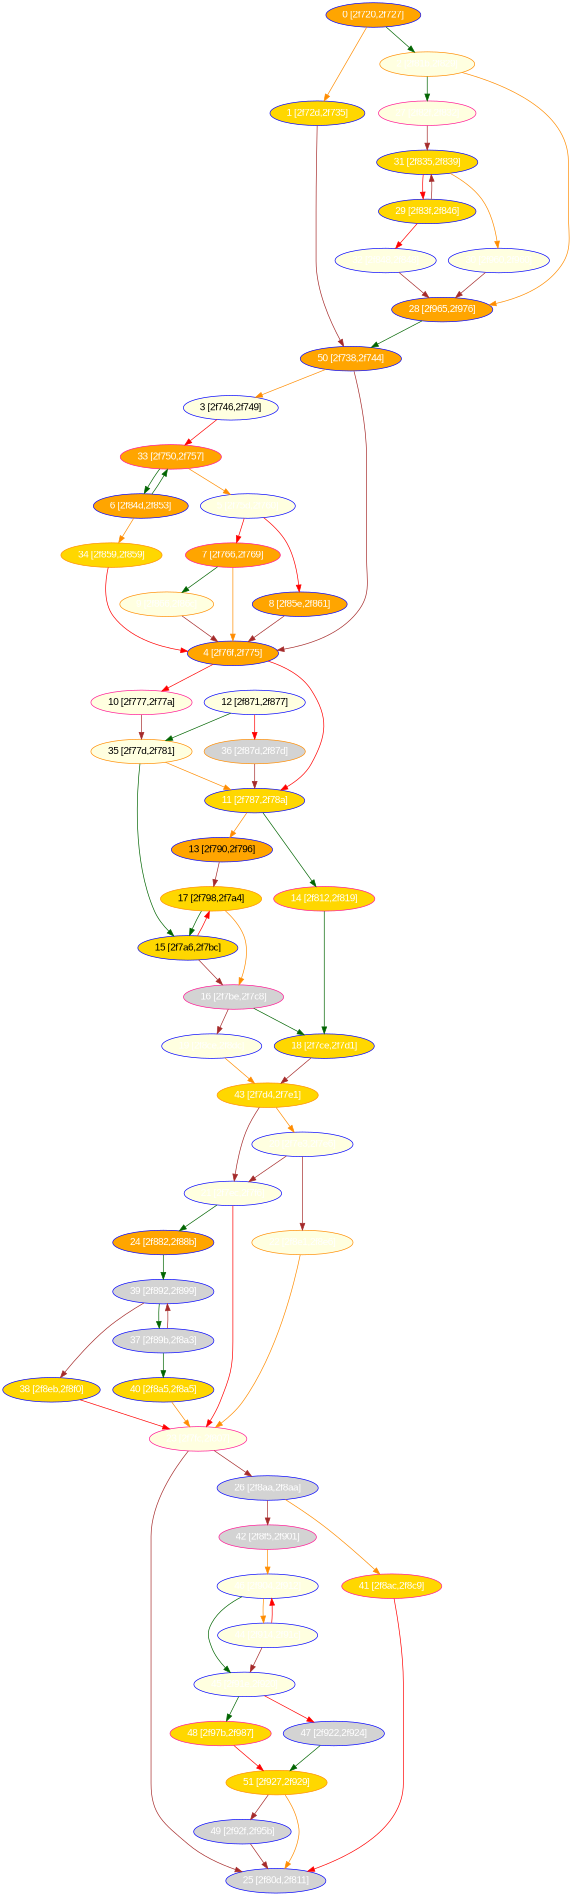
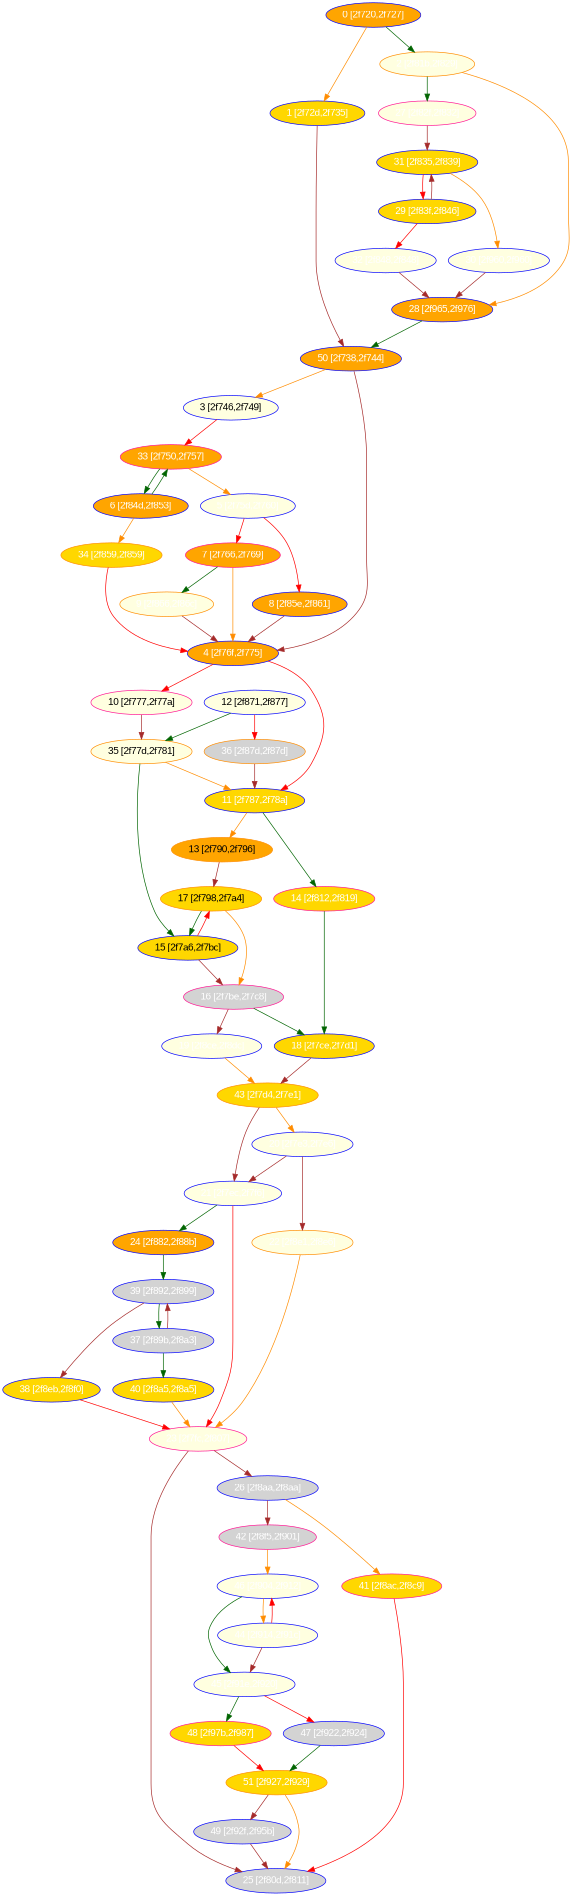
(222, 850) -> (222, 850)
